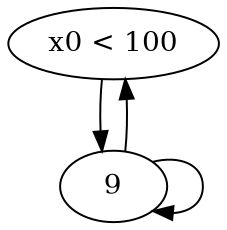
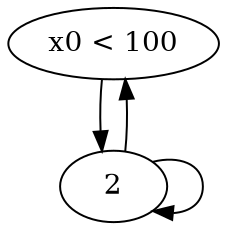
(114, 186) -> (114, 186)
